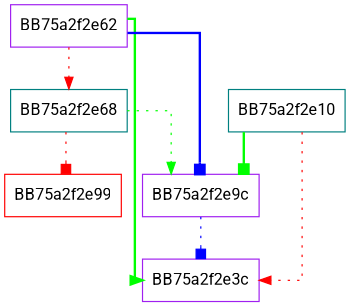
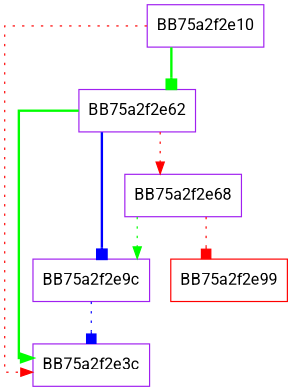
(69, 111) -> (183, 196)
(287, 111) -> (206, 26)
(244, 147) -> (171, 62)
